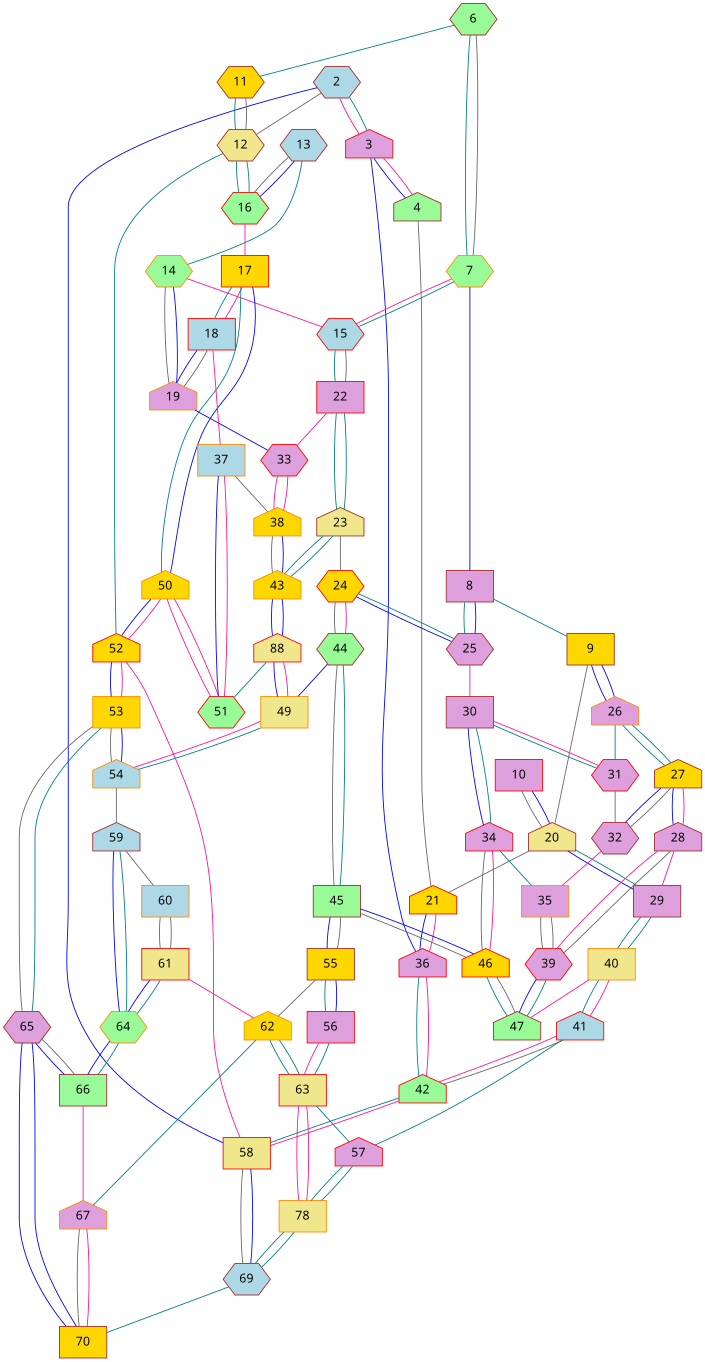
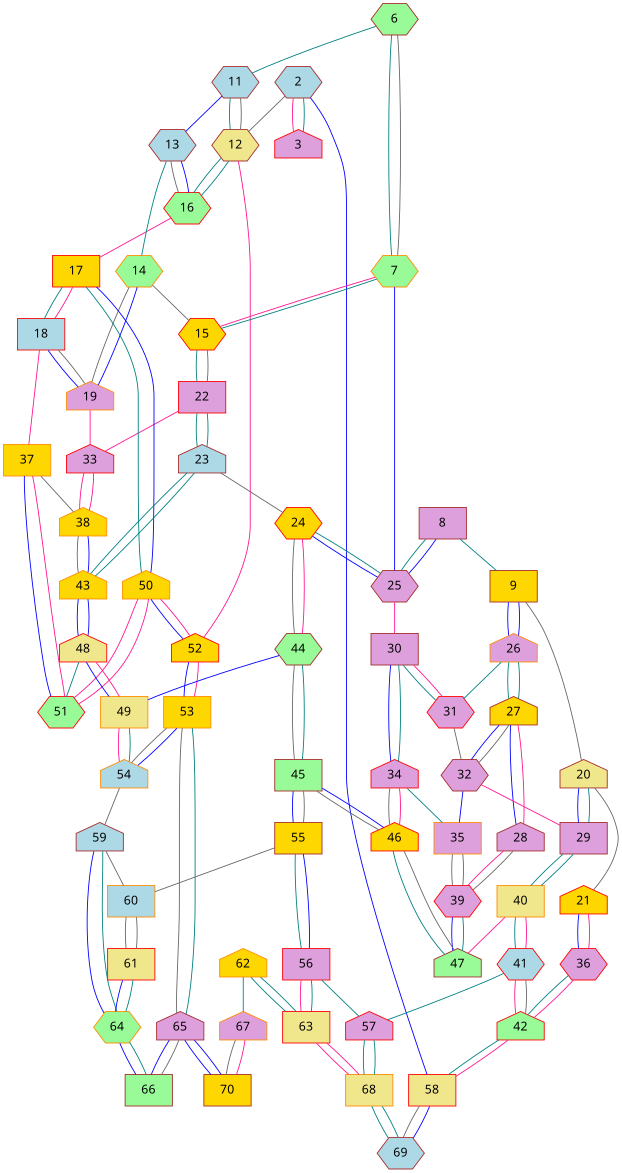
(241, 82) -> (235, 82)
none -> (204, 114)
(417, 208) -> none
(248, 300) -> (171, 303)
(340, 334) -> (202, 334)
(115, 368) -> (250, 405)
(470, 429) -> (395, 429)
(231, 430) -> (90, 427)
(221, 460) -> (27, 460)
(284, 460) -> (90, 460)
(340, 523) -> (202, 460)
(388, 557) -> none
(277, 649) -> (83, 649)
(519, 775) -> none
(582, 868) -> (461, 807)
(668, 868) -> (530, 810)
(211, 893) -> none
(423, 964) -> (584, 964)
(297, 998) -> (215, 870)
(221, 999) -> none
(27, 1027) -> (180, 1027)
(580, 1027) -> (521, 964)
(338, 1129) -> (340, 998)
(83, 1153) -> none
(303, 1216) -> (369, 1090)
(168, 1310) -> none
